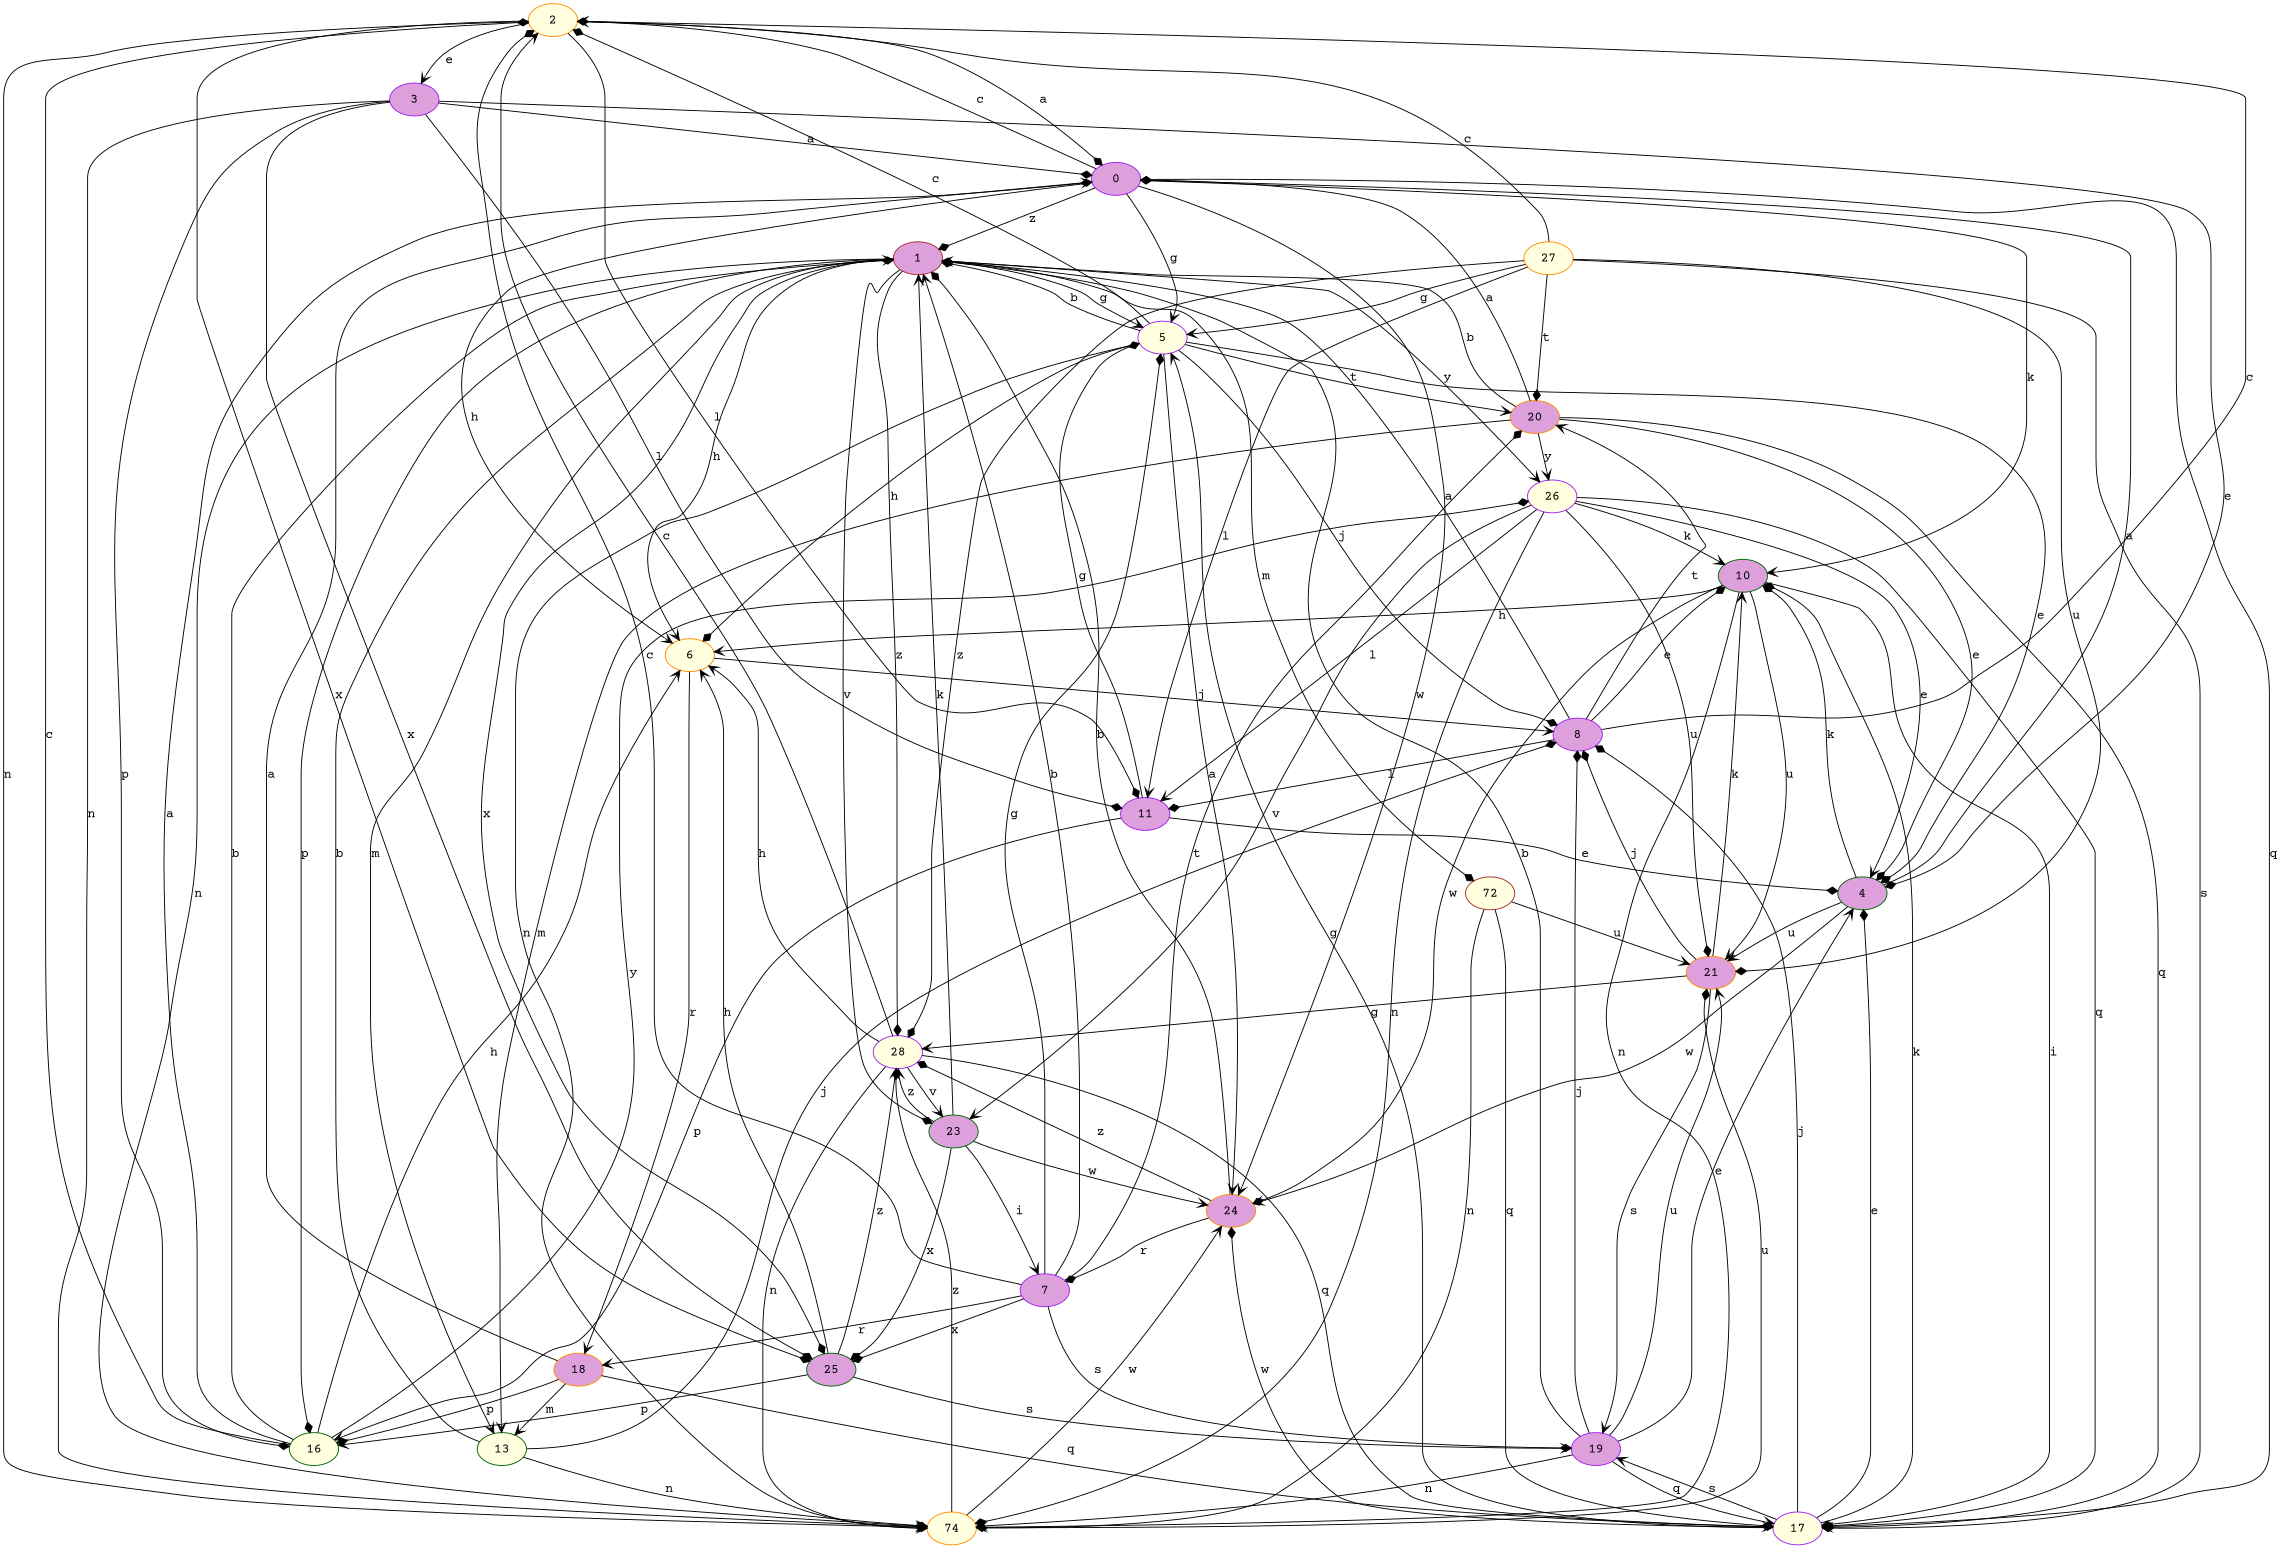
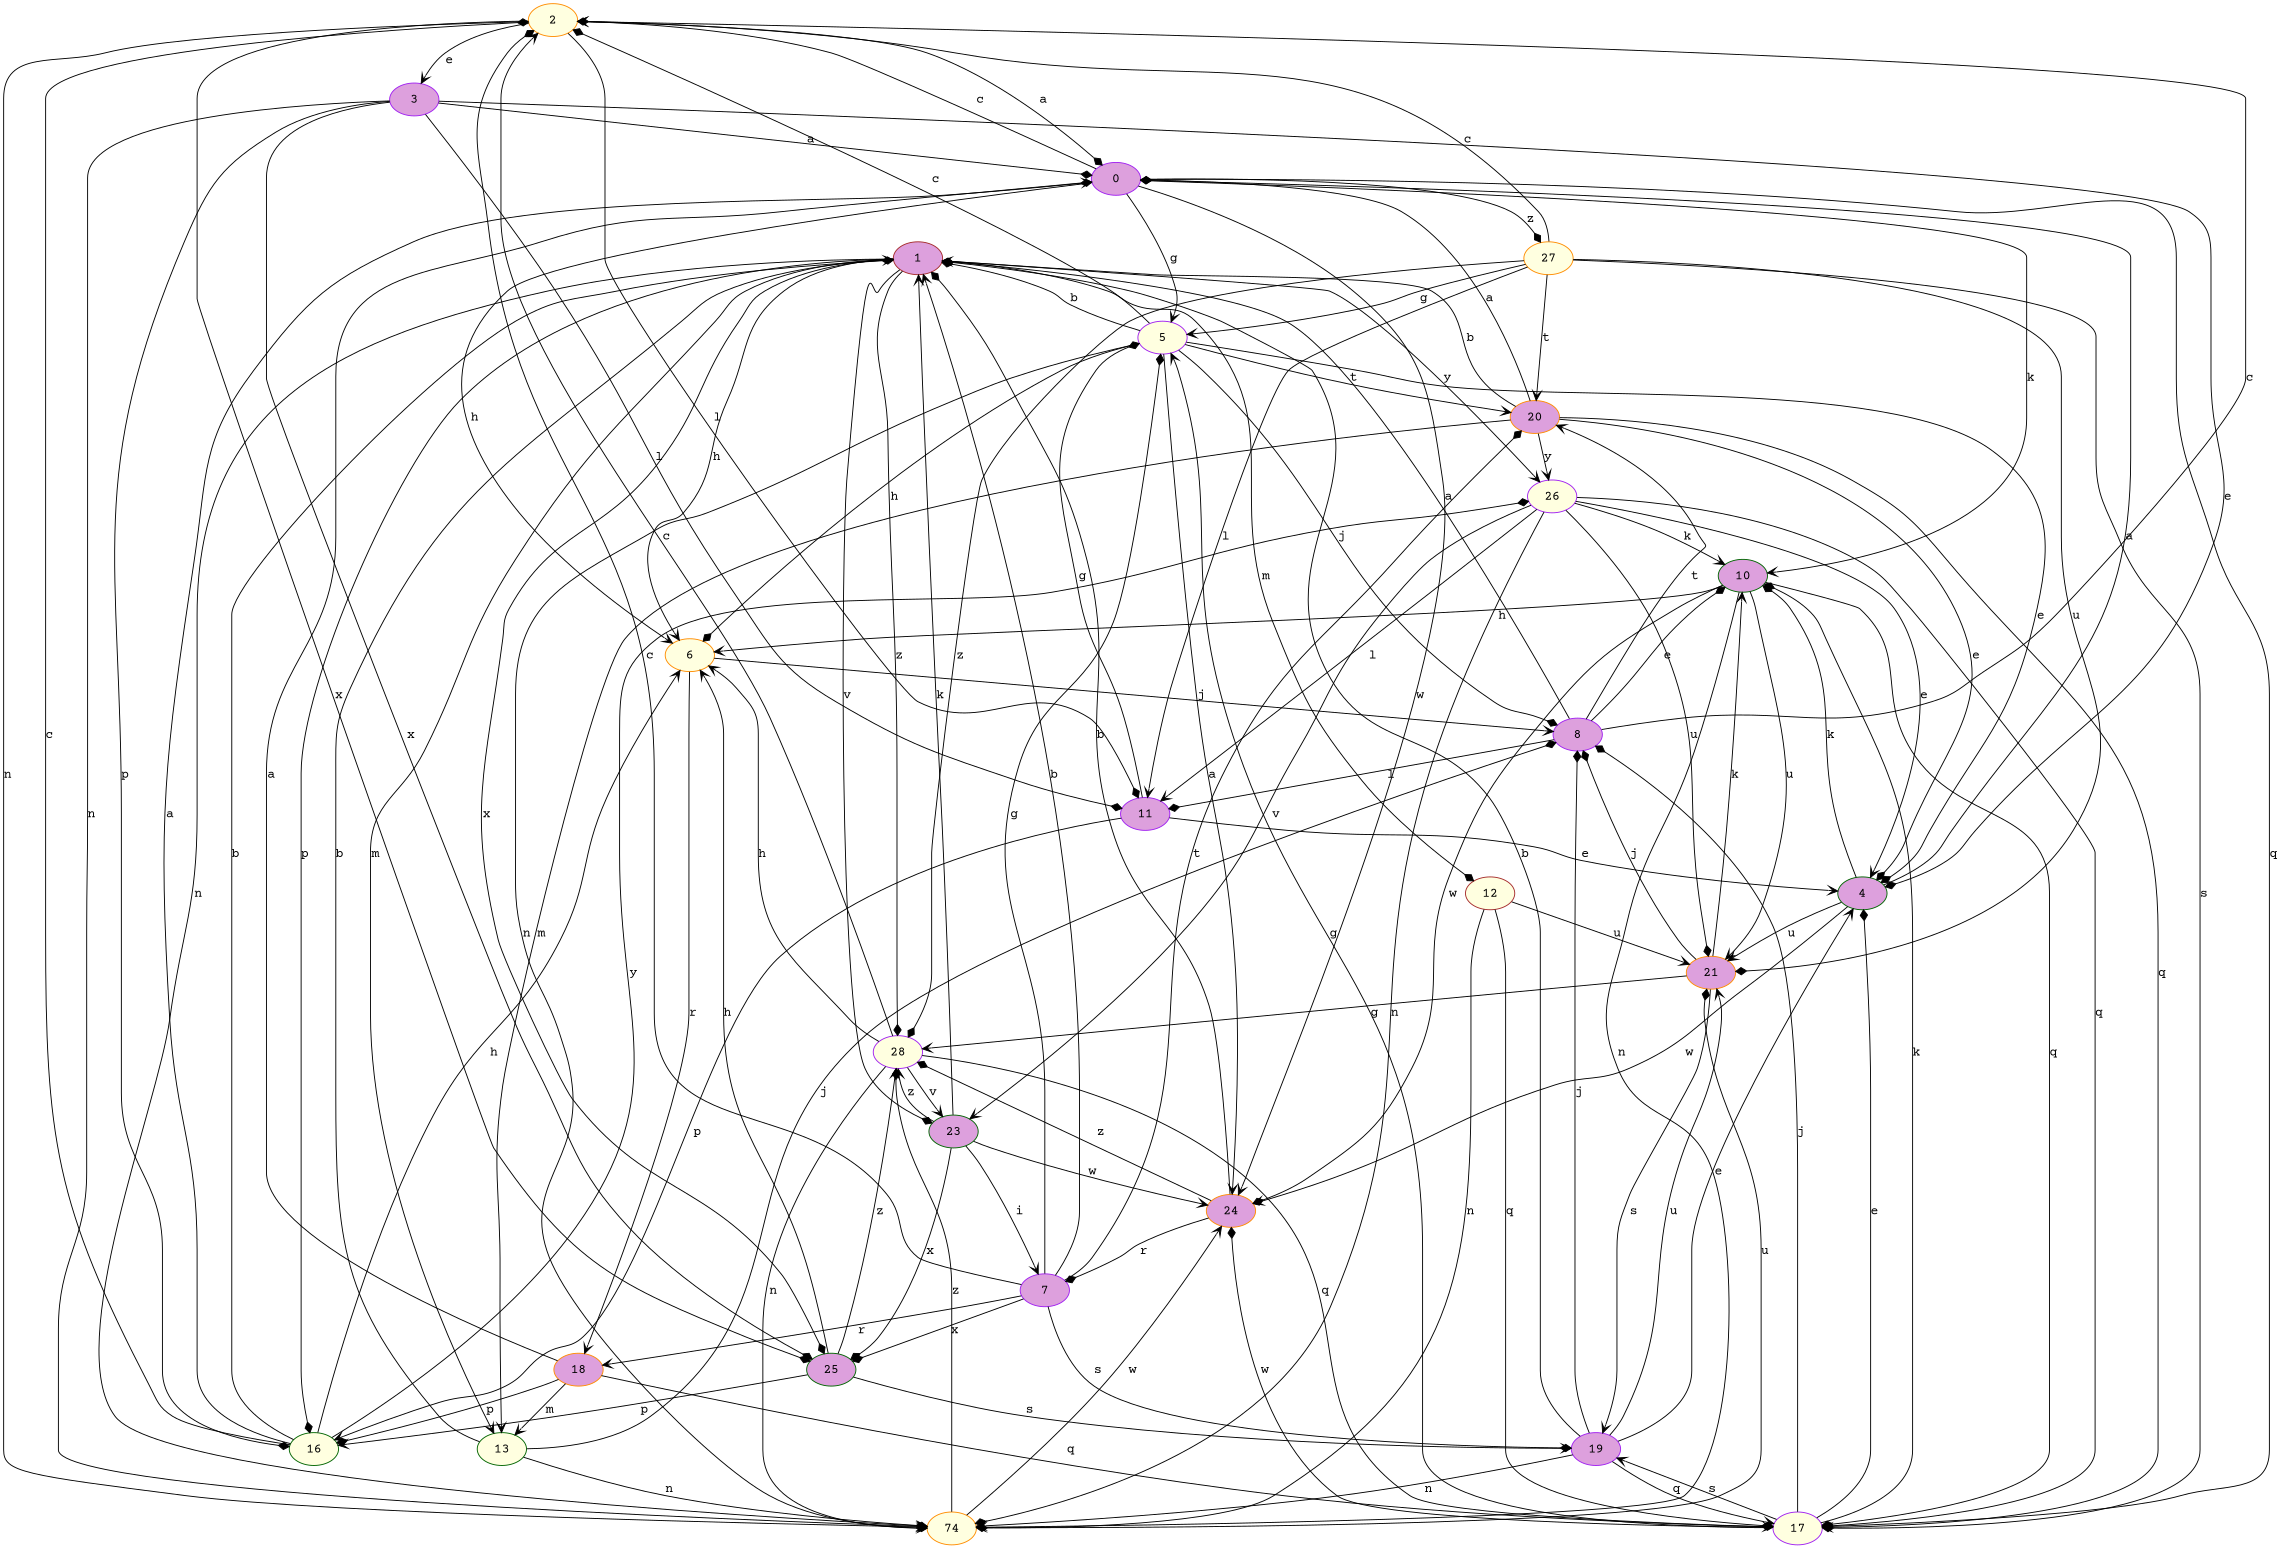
(1022, 217) -> (1343, 183)
(1053, 282) -> none
(1542, 333) -> (1542, 333)
(1501, 842) -> (1501, 842)
(1490, 893) -> (1490, 893)
(2054, 1052) -> (2054, 1052)
